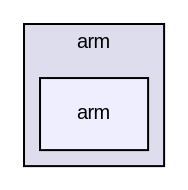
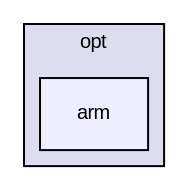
(94, 43) -> (94, 43)
